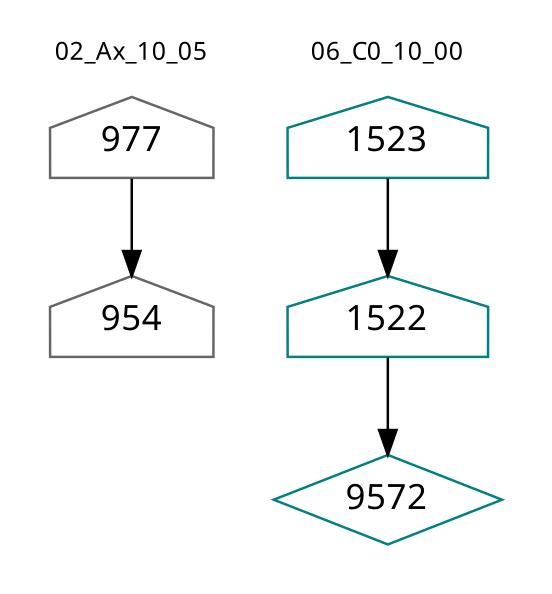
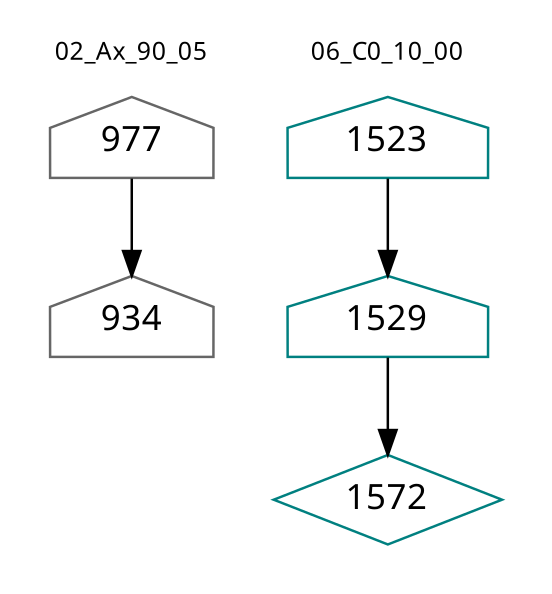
(132, 53) -> (132, 53)
(132, 321) -> (132, 321)
(388, 321) -> (388, 321)
(388, 500) -> (388, 500)
